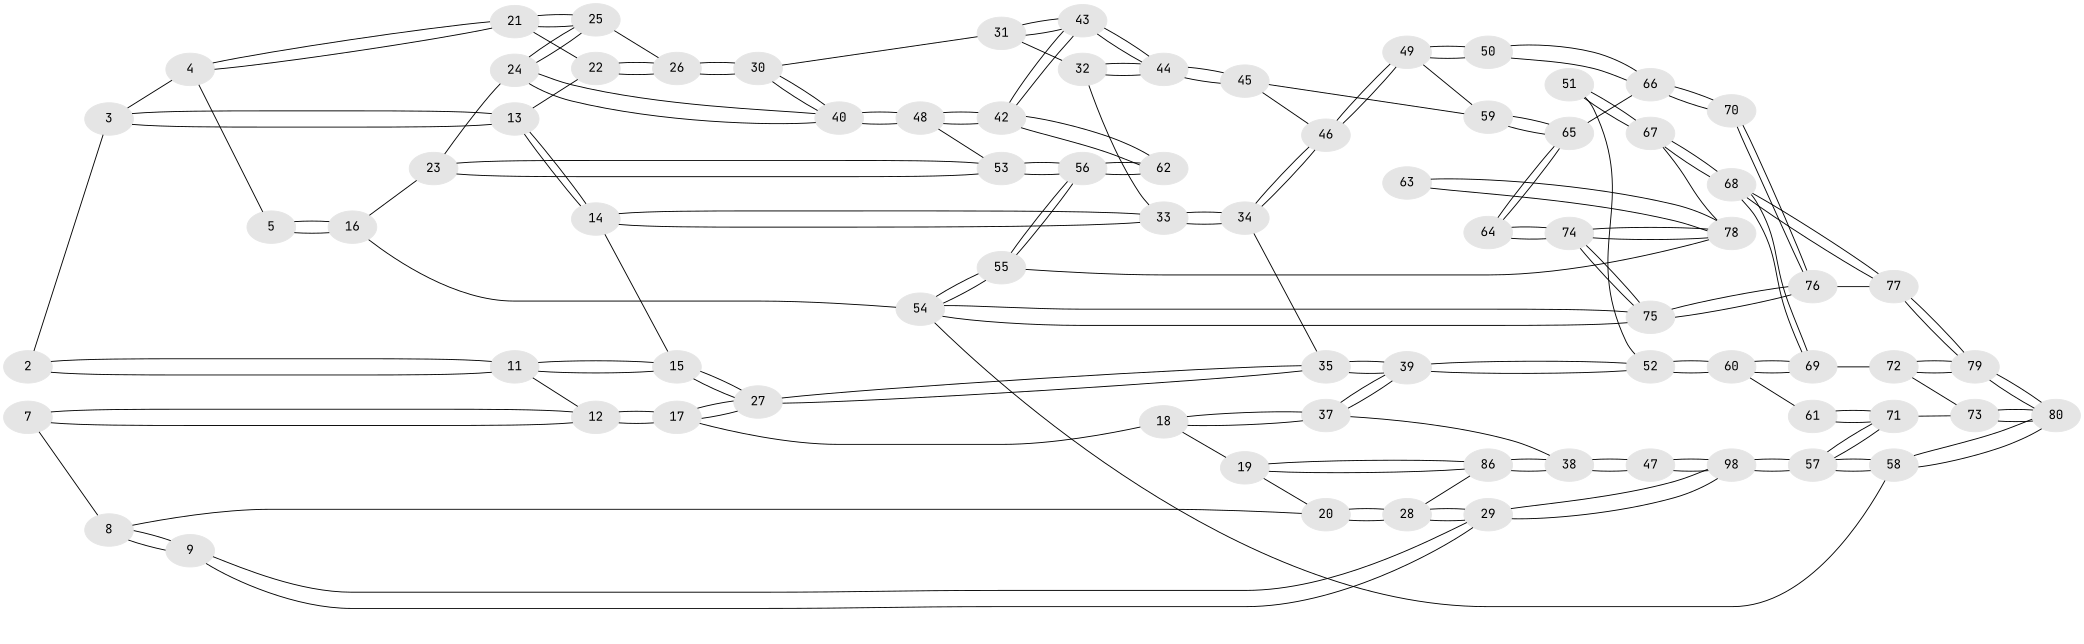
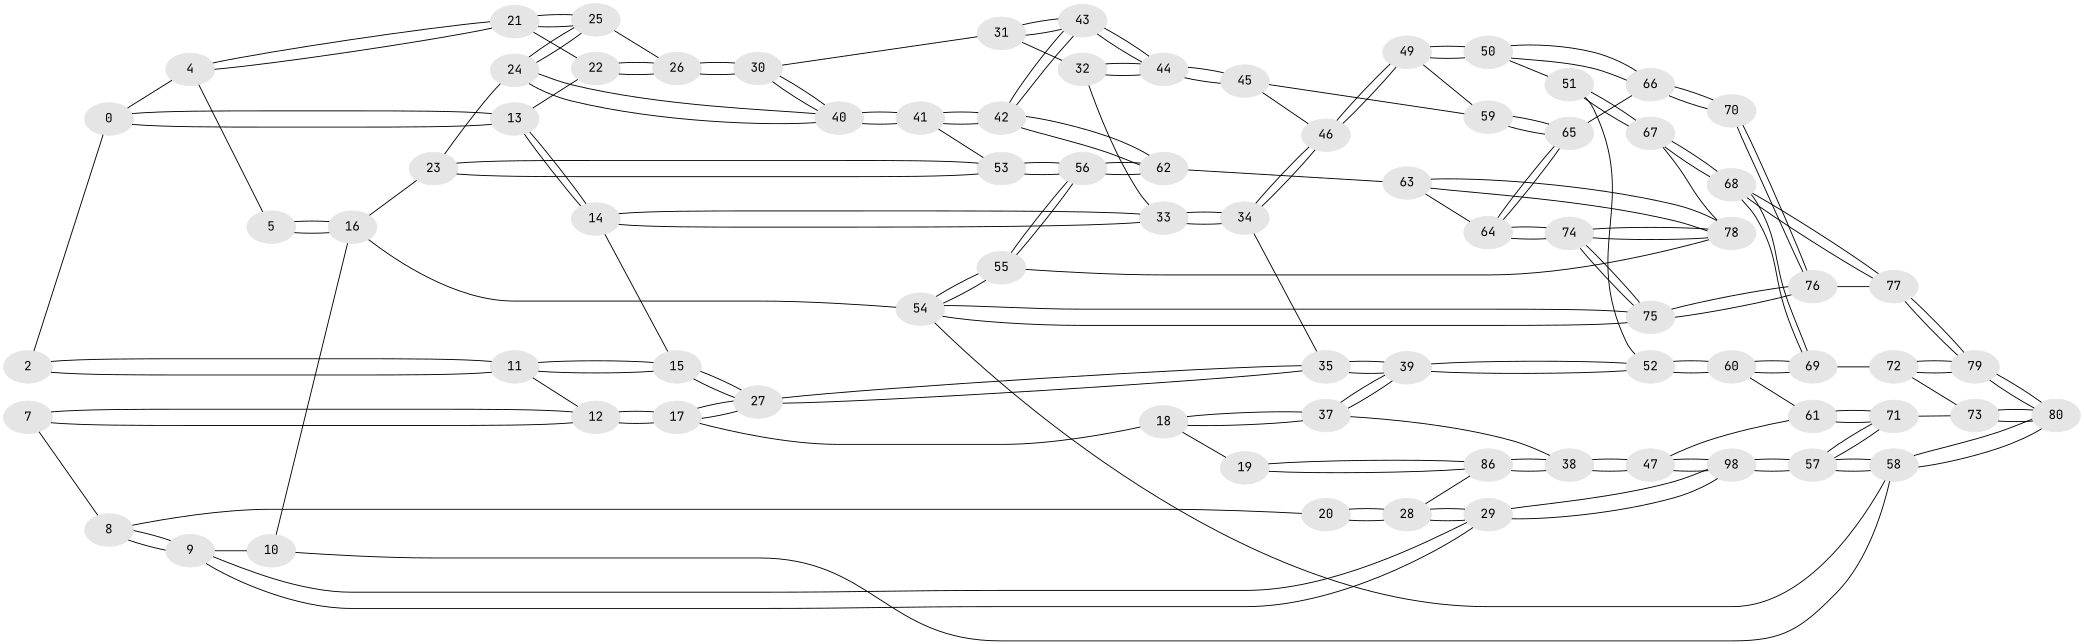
none -> (1529, 69)
(920, 118) -> (920, 118)
(109, 119) -> (109, 119)
none -> (1271, 175)
none -> (1448, 208)
none -> (1729, 434)
(1285, 491) -> none
none -> (271, 551)
